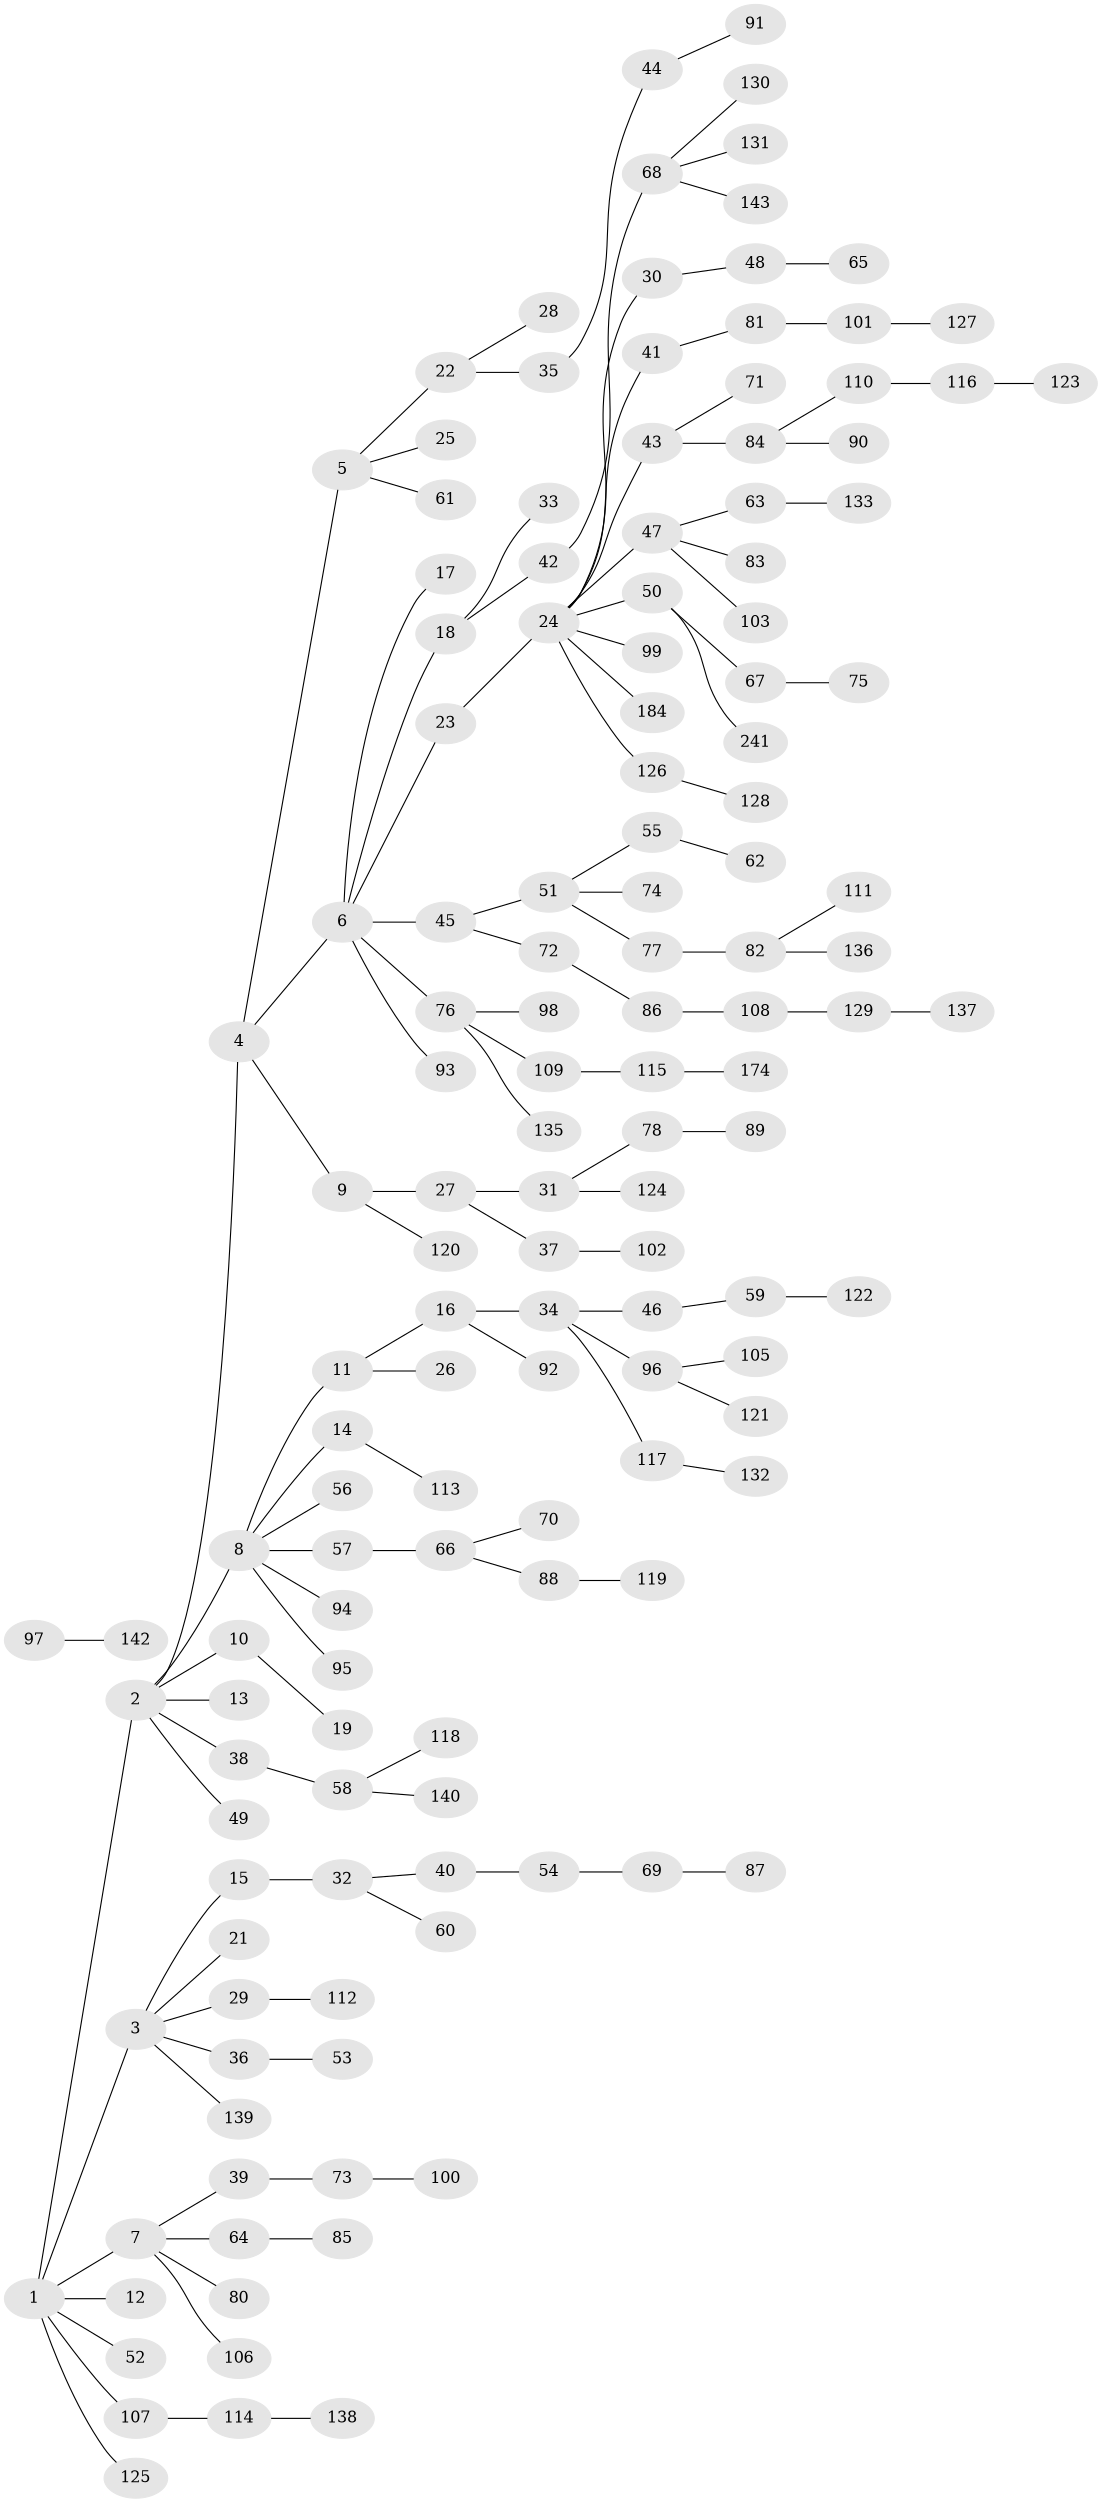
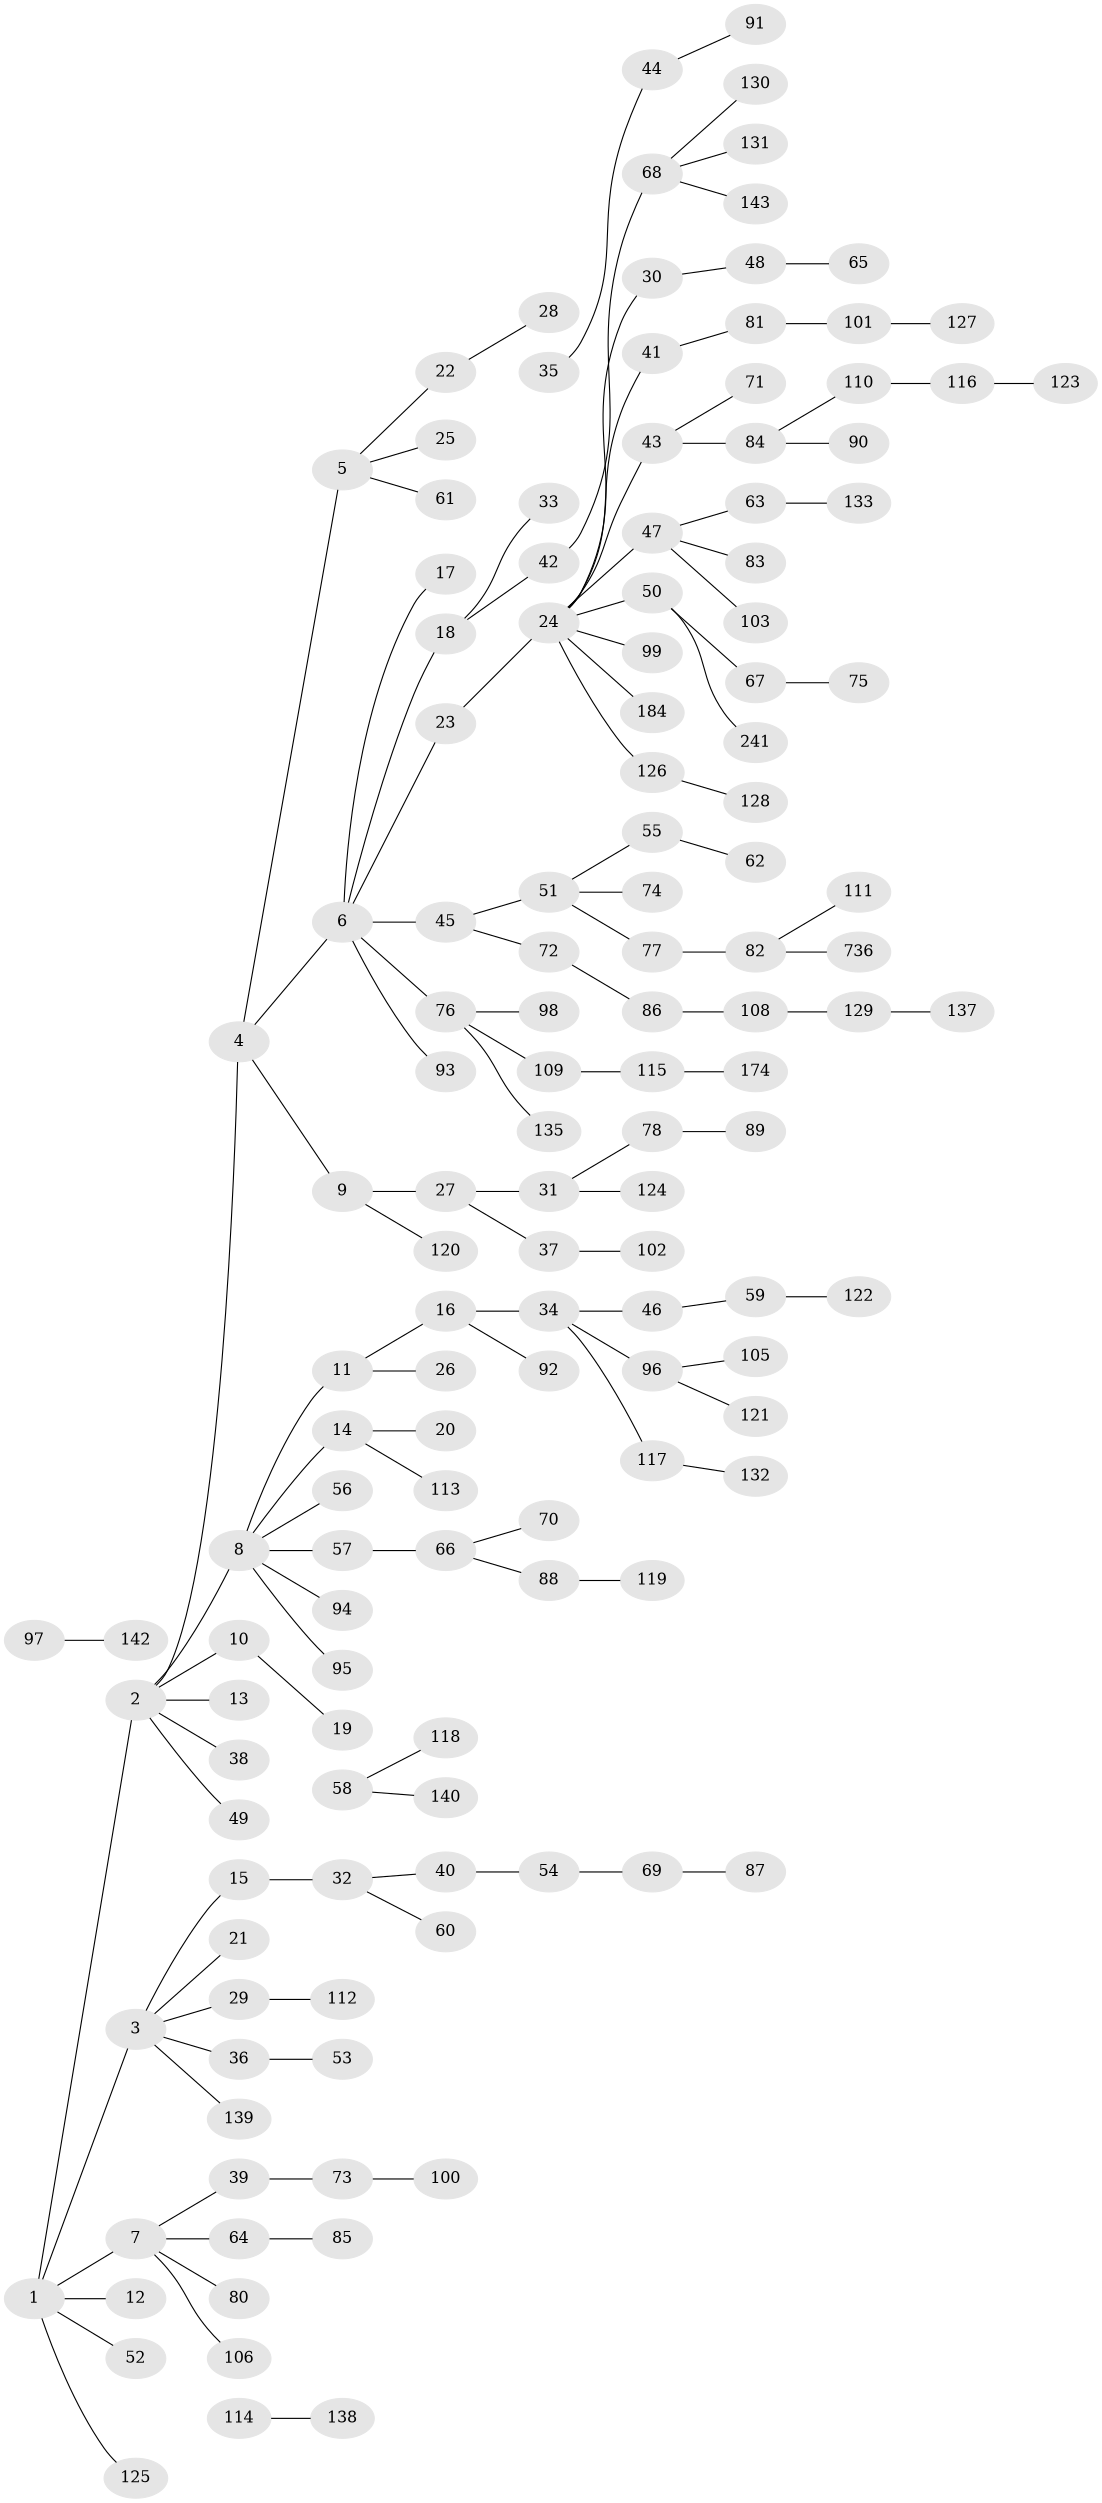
(498, 372) -> none
(859, 952) -> (859, 952)
none -> (446, 1431)
(291, 1775) -> none
(136, 2418) -> none
